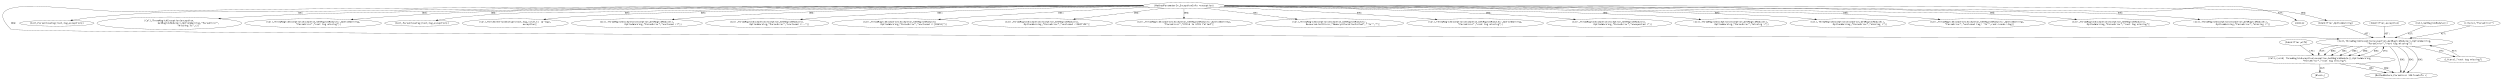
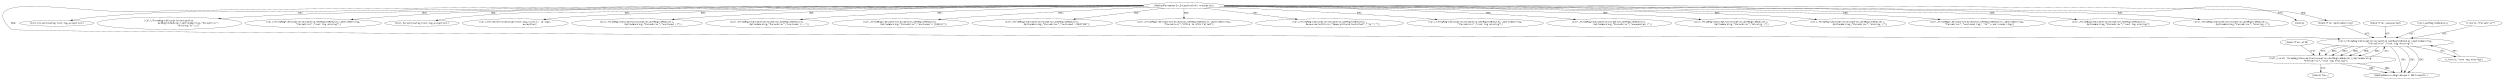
(2384, 23) -> (2385, 23)
(2320, 75) -> (2321, 75)
(2401, 75) -> (2402, 75)
